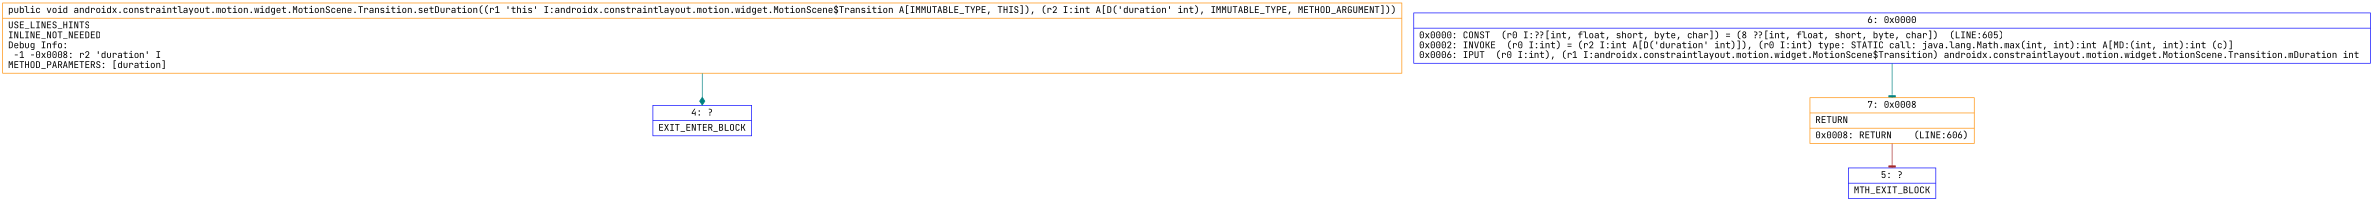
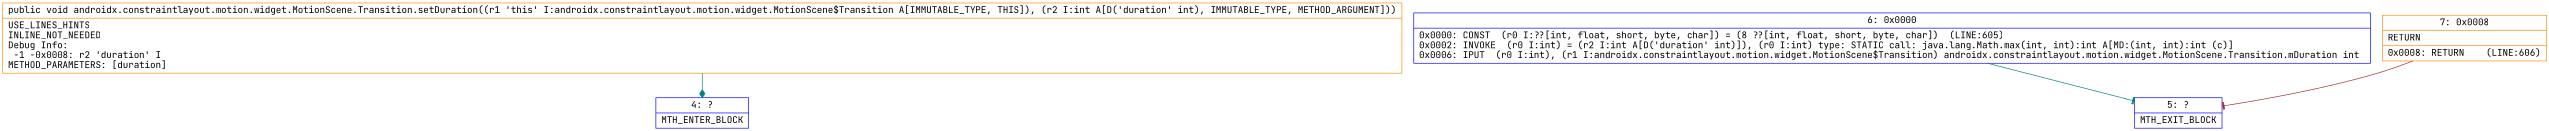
(1892, 79) -> (2059, 82)
(702, 128) -> (702, 120)
